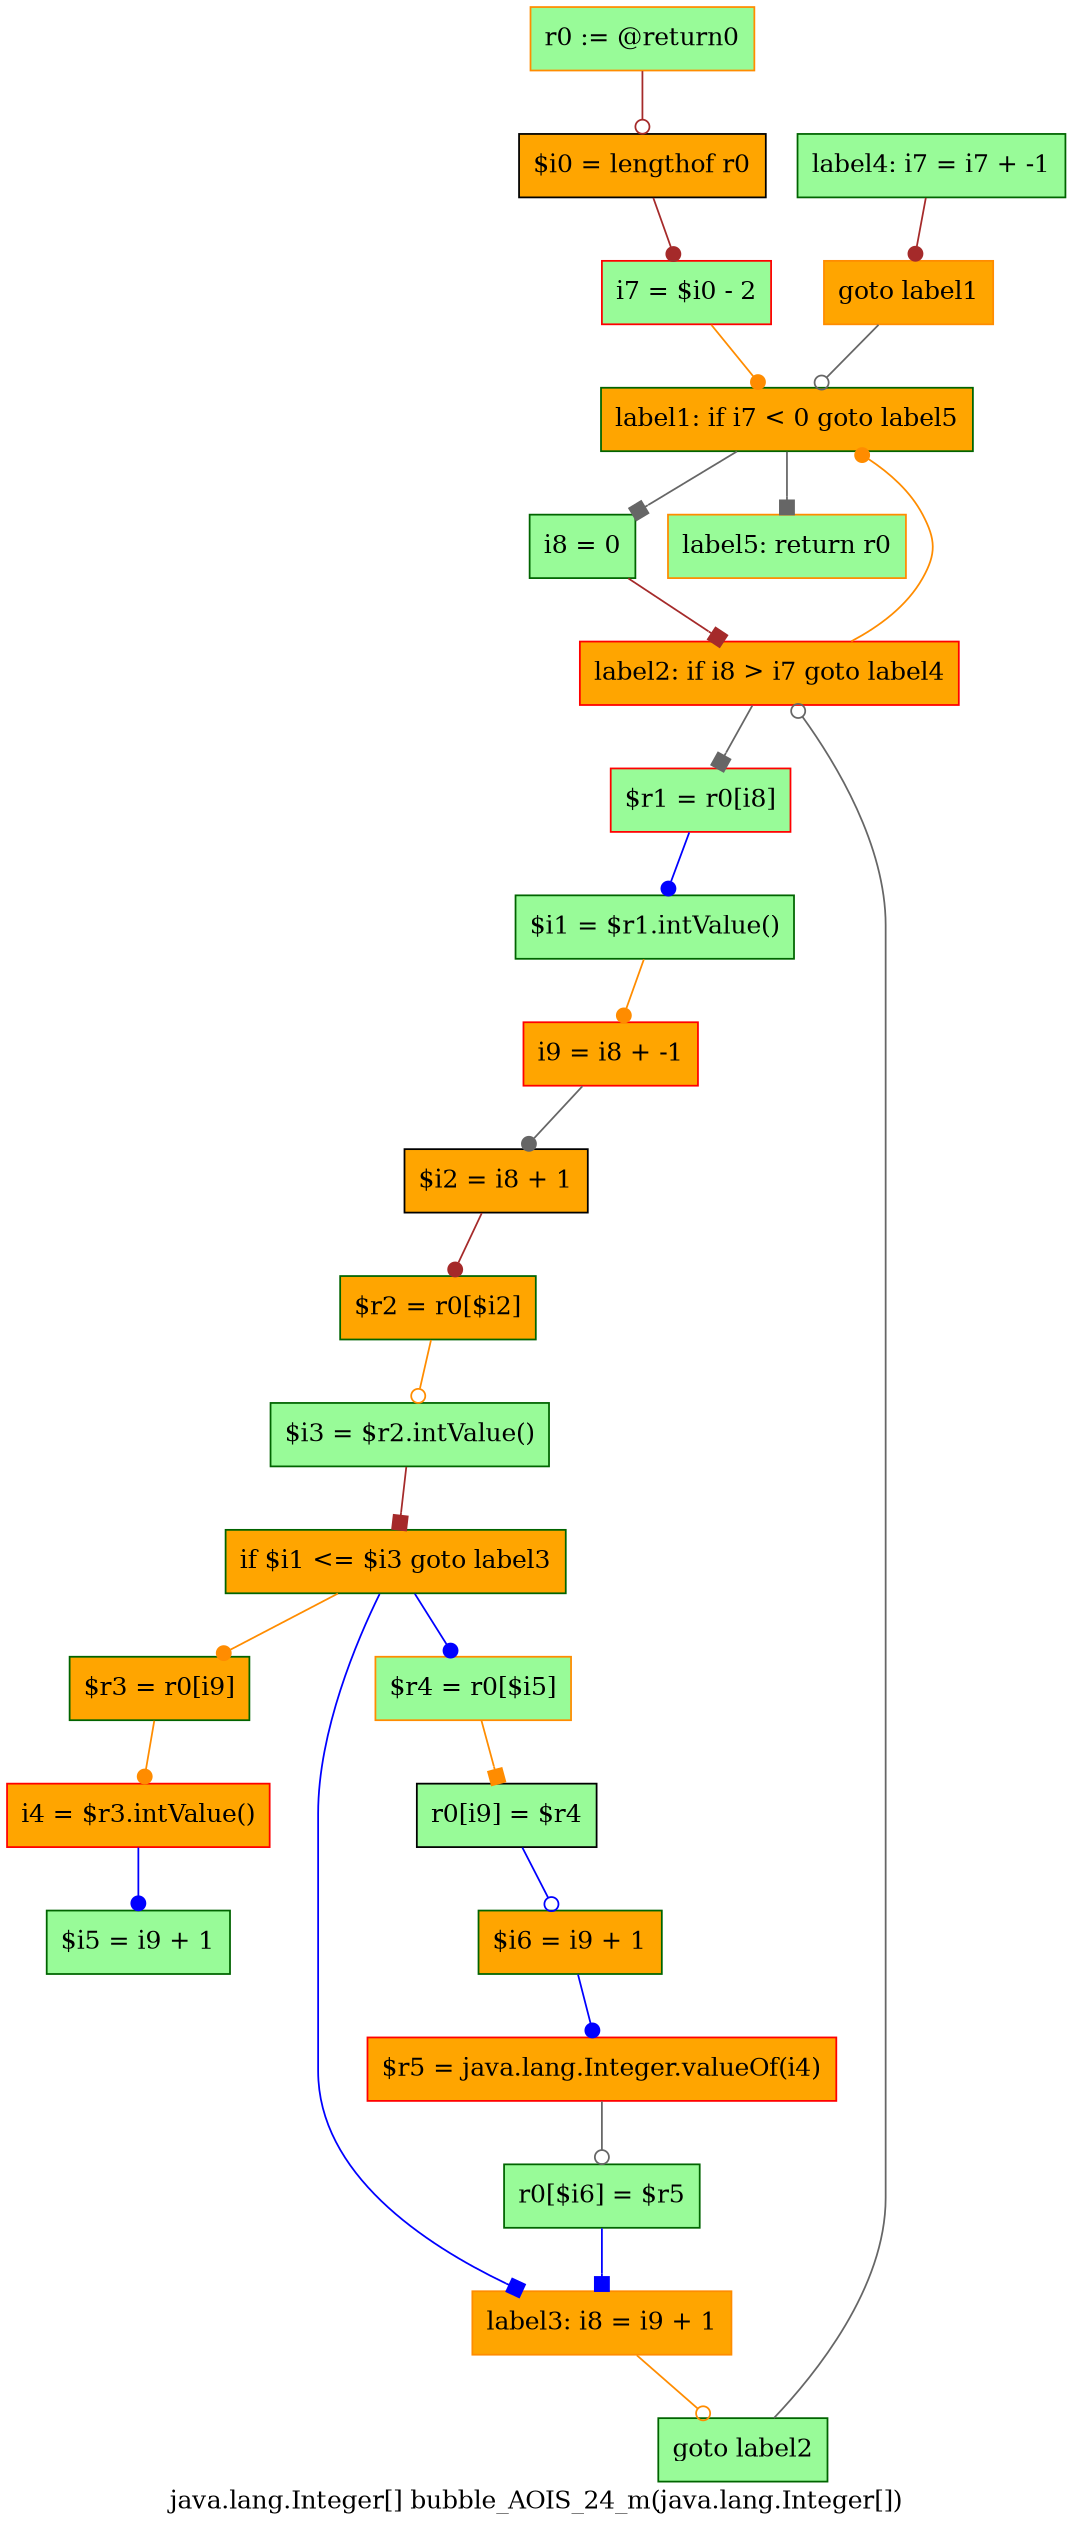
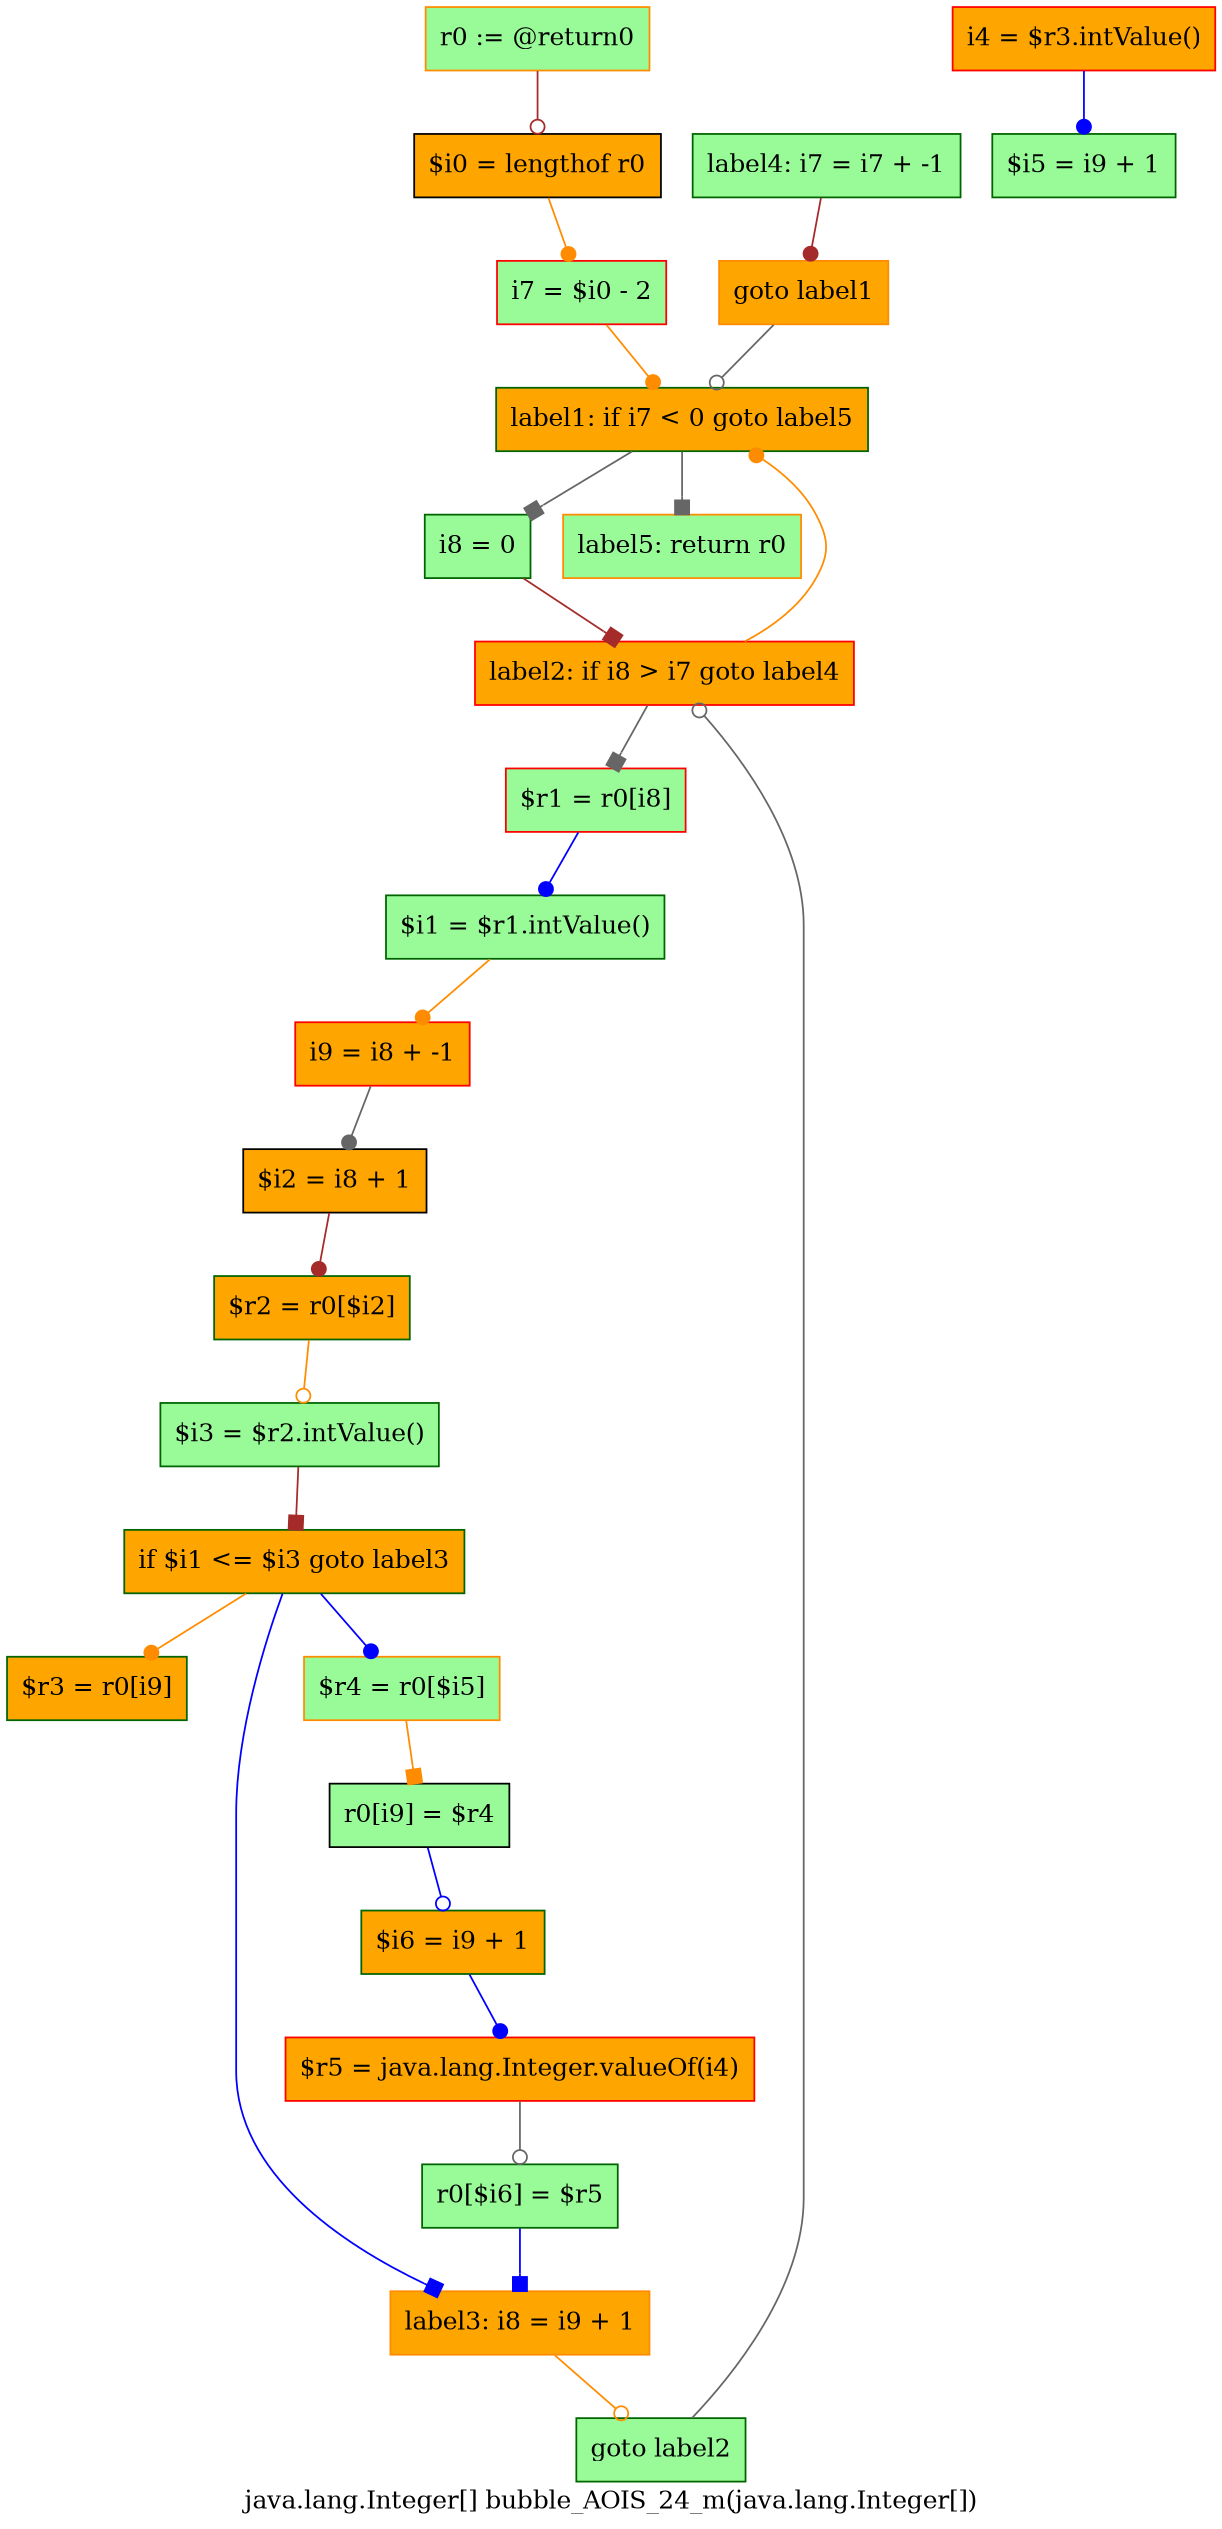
(662, 222) -> (557, 222)
(150, 1745) -> none
